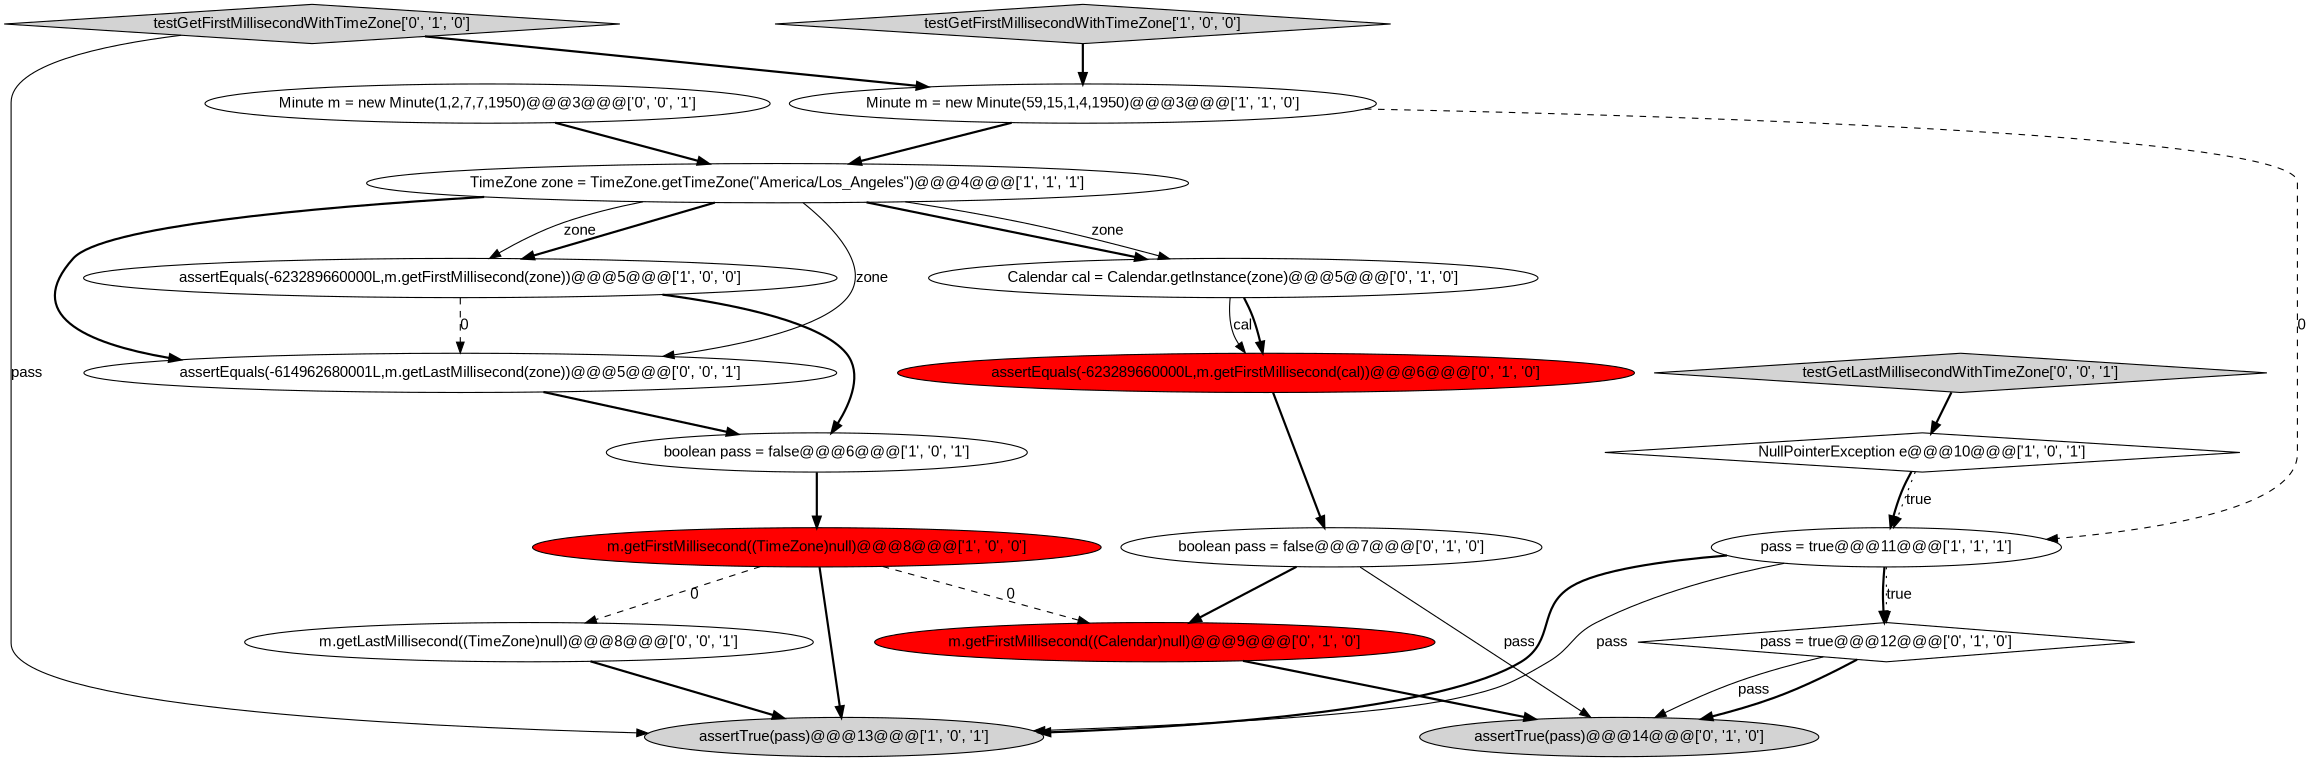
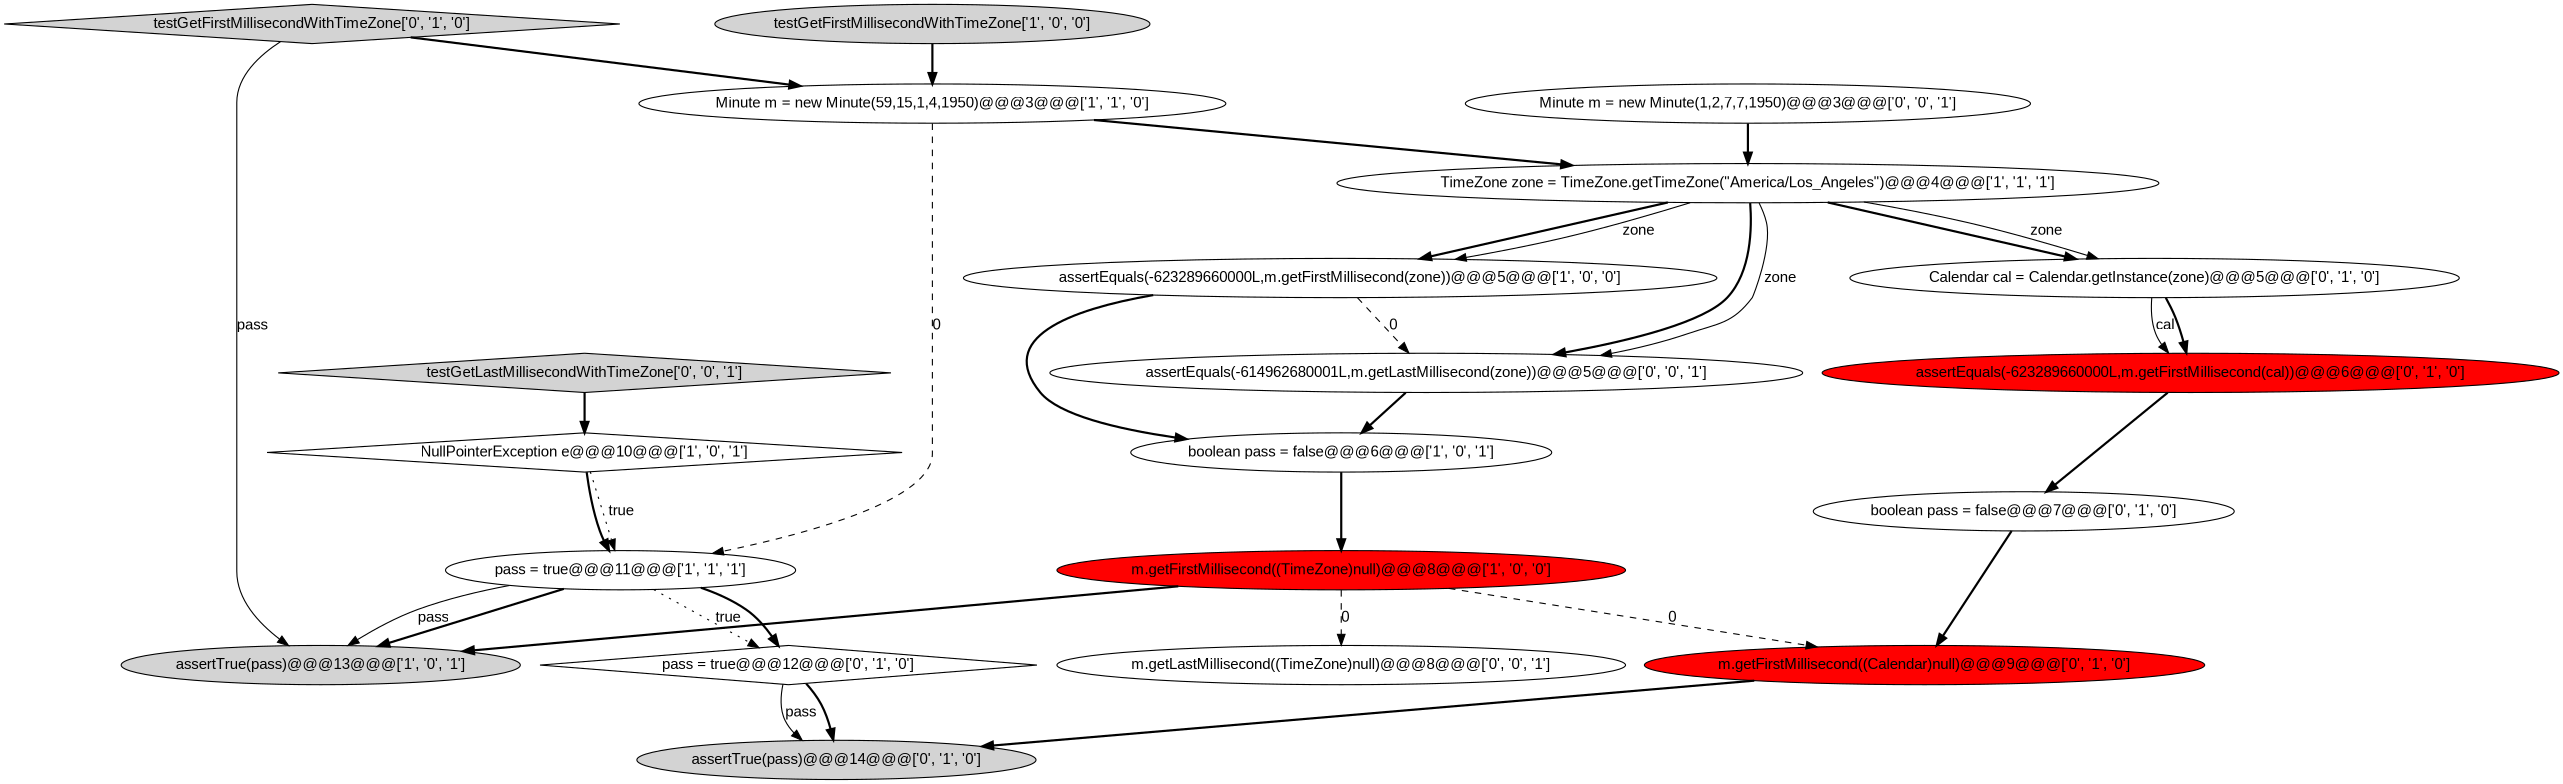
(1083, 24) -> (932, 24)
(1471, 639) -> none
(682, 688) -> none
